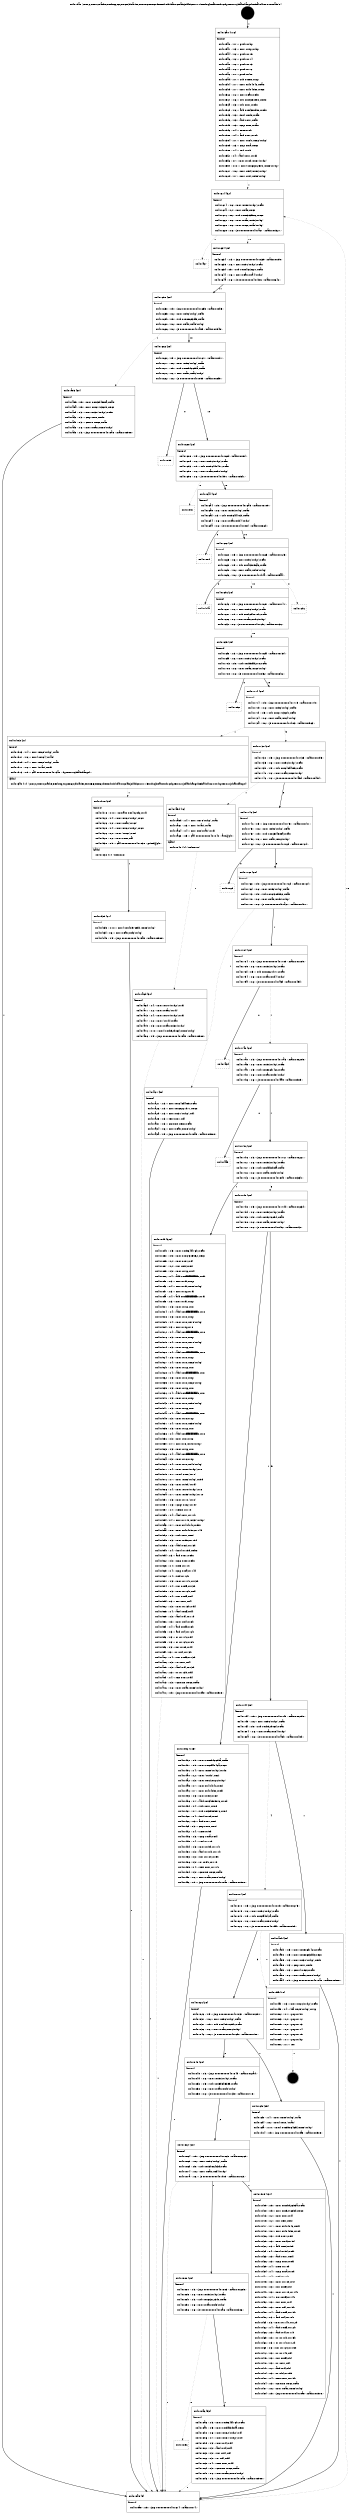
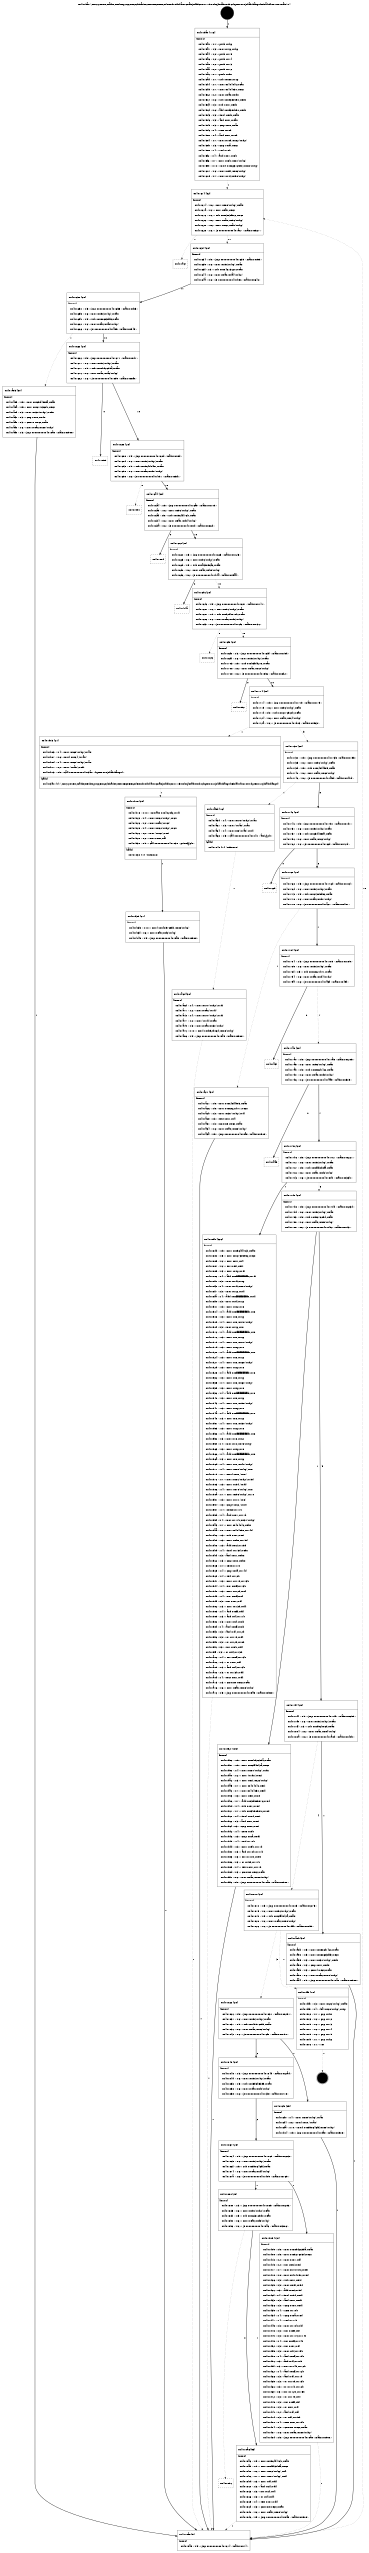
(291, 590) -> (215, 640)
(246, 1964) -> (269, 1964)
(167, 2335) -> (316, 2514)
